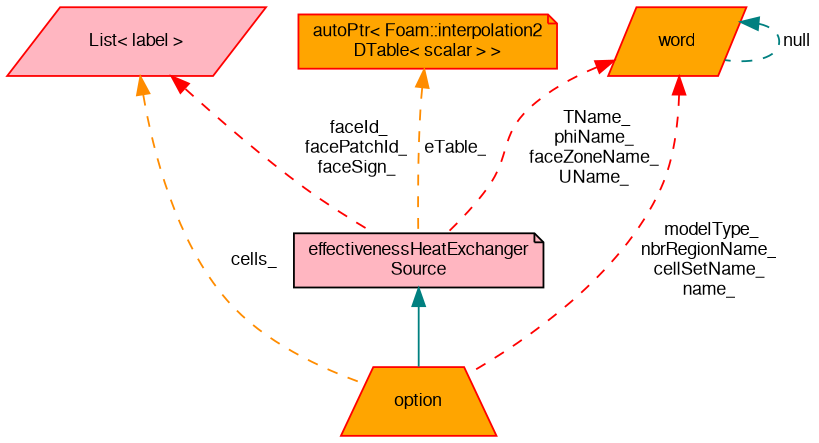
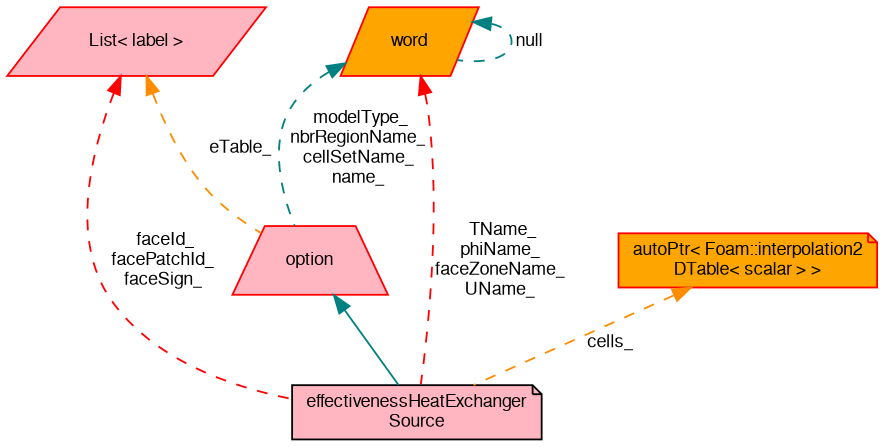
(454, 148) -> (609, 343)
(252, 260) -> (239, 148)
(612, 261) -> (280, 140)
(419, 336) -> (372, 347)
(419, 401) -> (310, 260)
